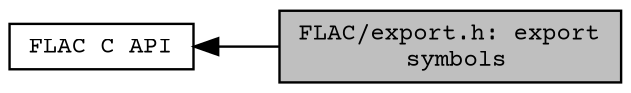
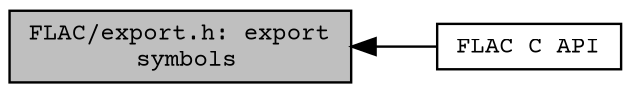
(249, 47) -> (406, 47)
